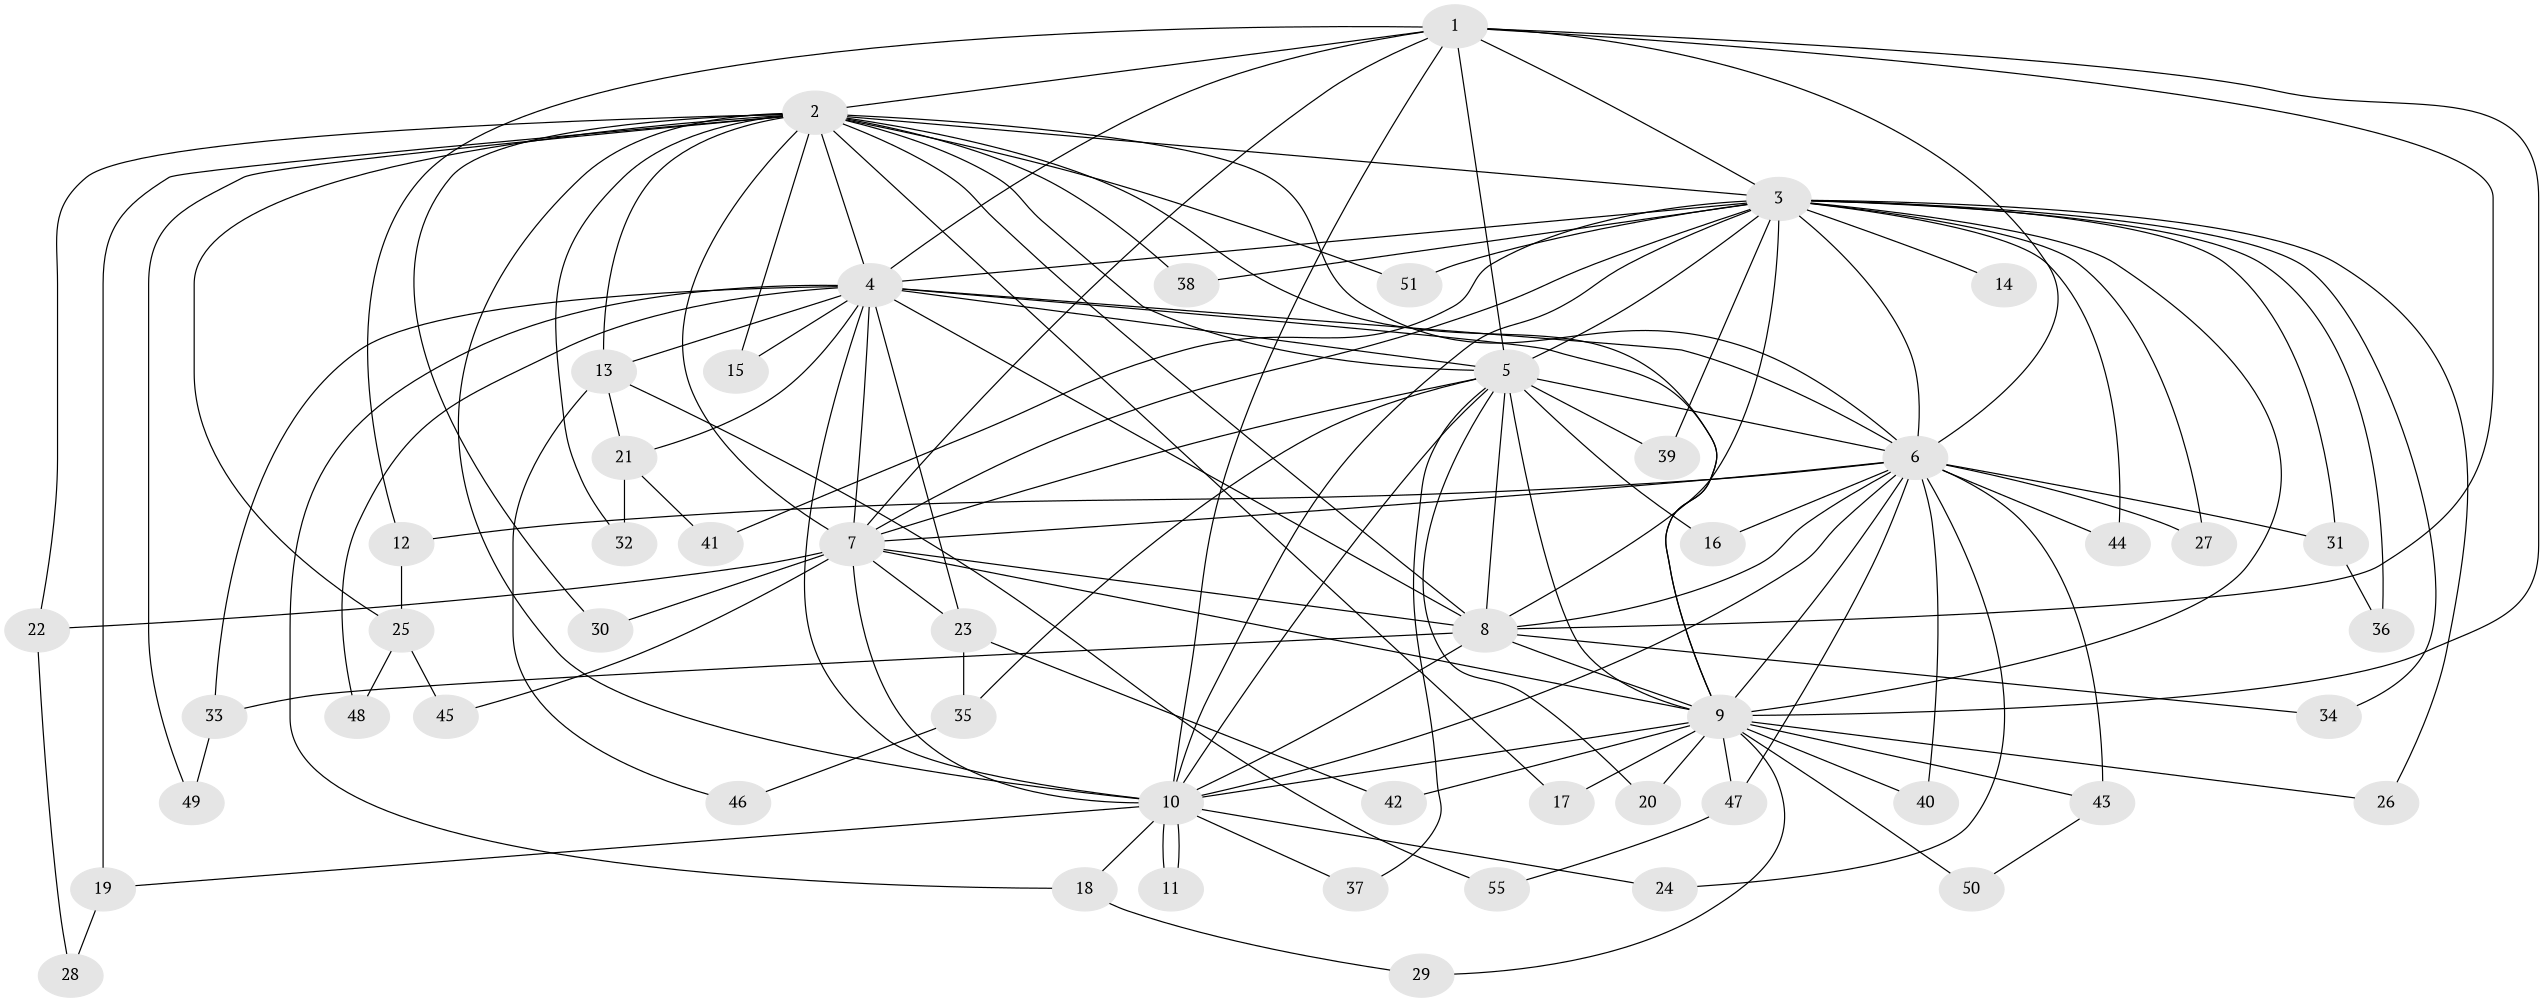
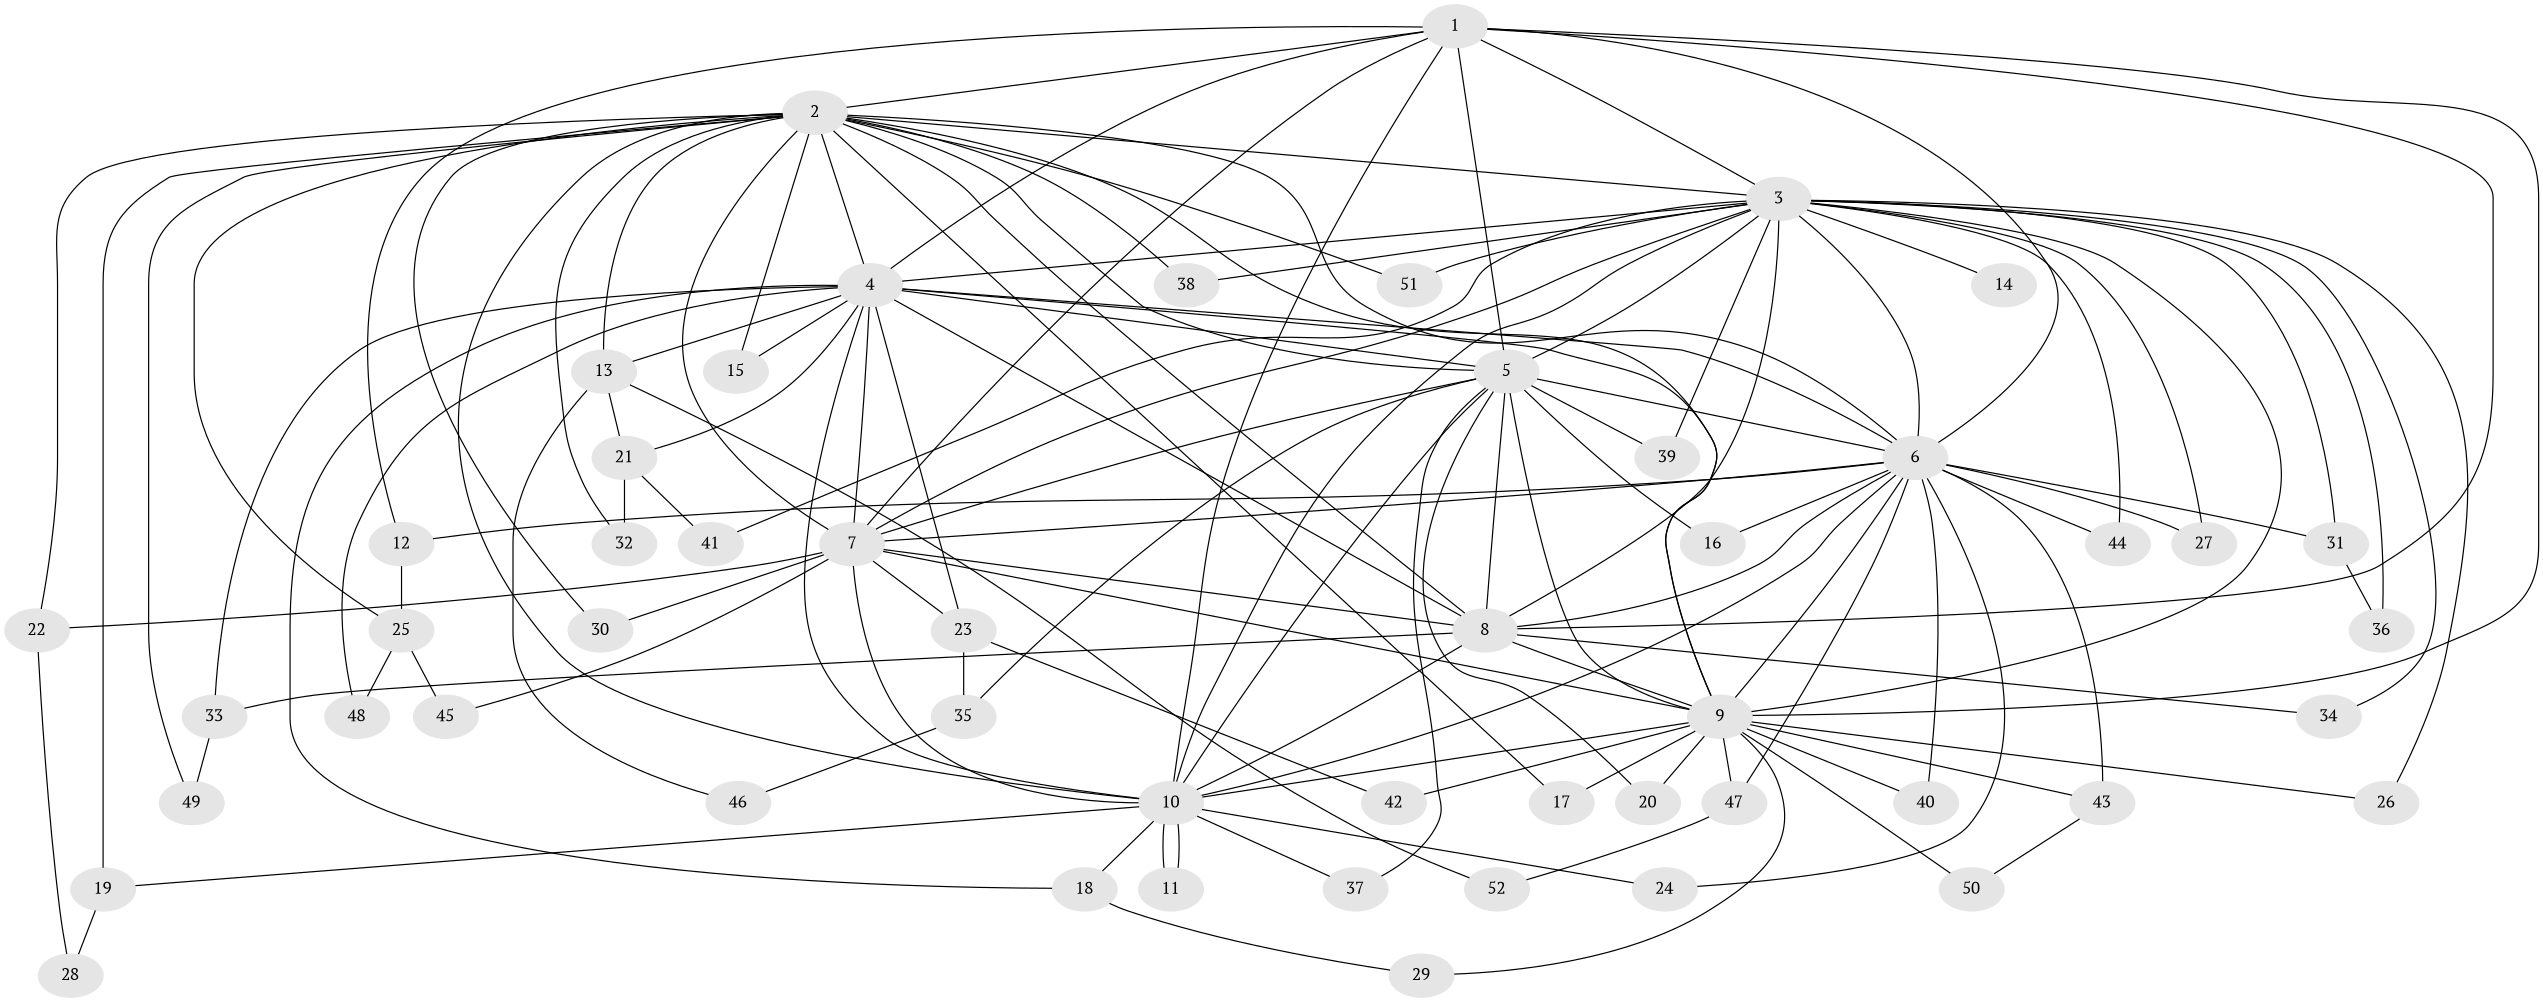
(1497, 889) -> (1497, 889)
